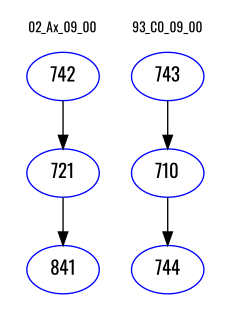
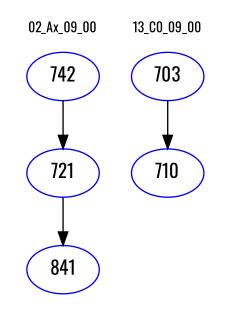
(168, 29) -> (168, 29)
(168, 76) -> (168, 76)
(168, 270) -> none
